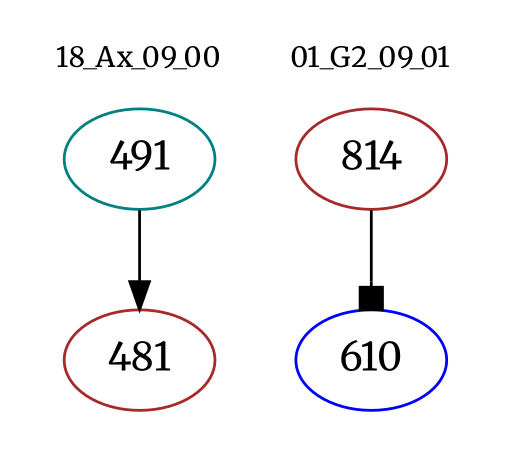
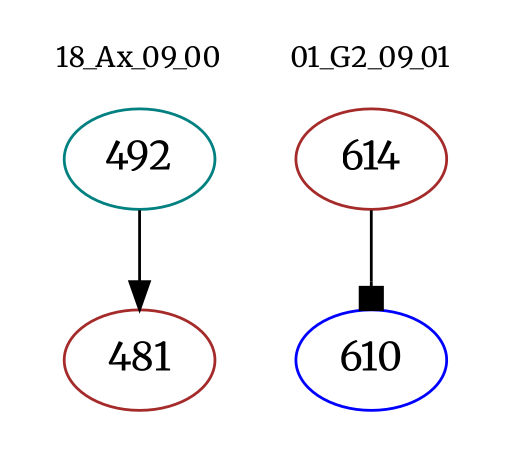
(140, 159) -> (140, 159)
(371, 159) -> (371, 159)
